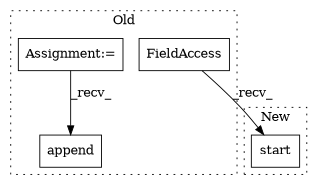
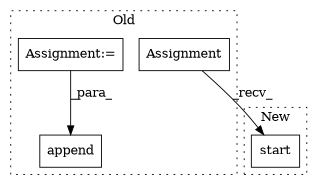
(184, 55) -> (184, 55)
(91, 93) -> (91, 93)
